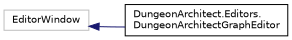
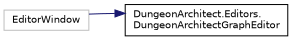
(112, 27) -> (102, 14)
